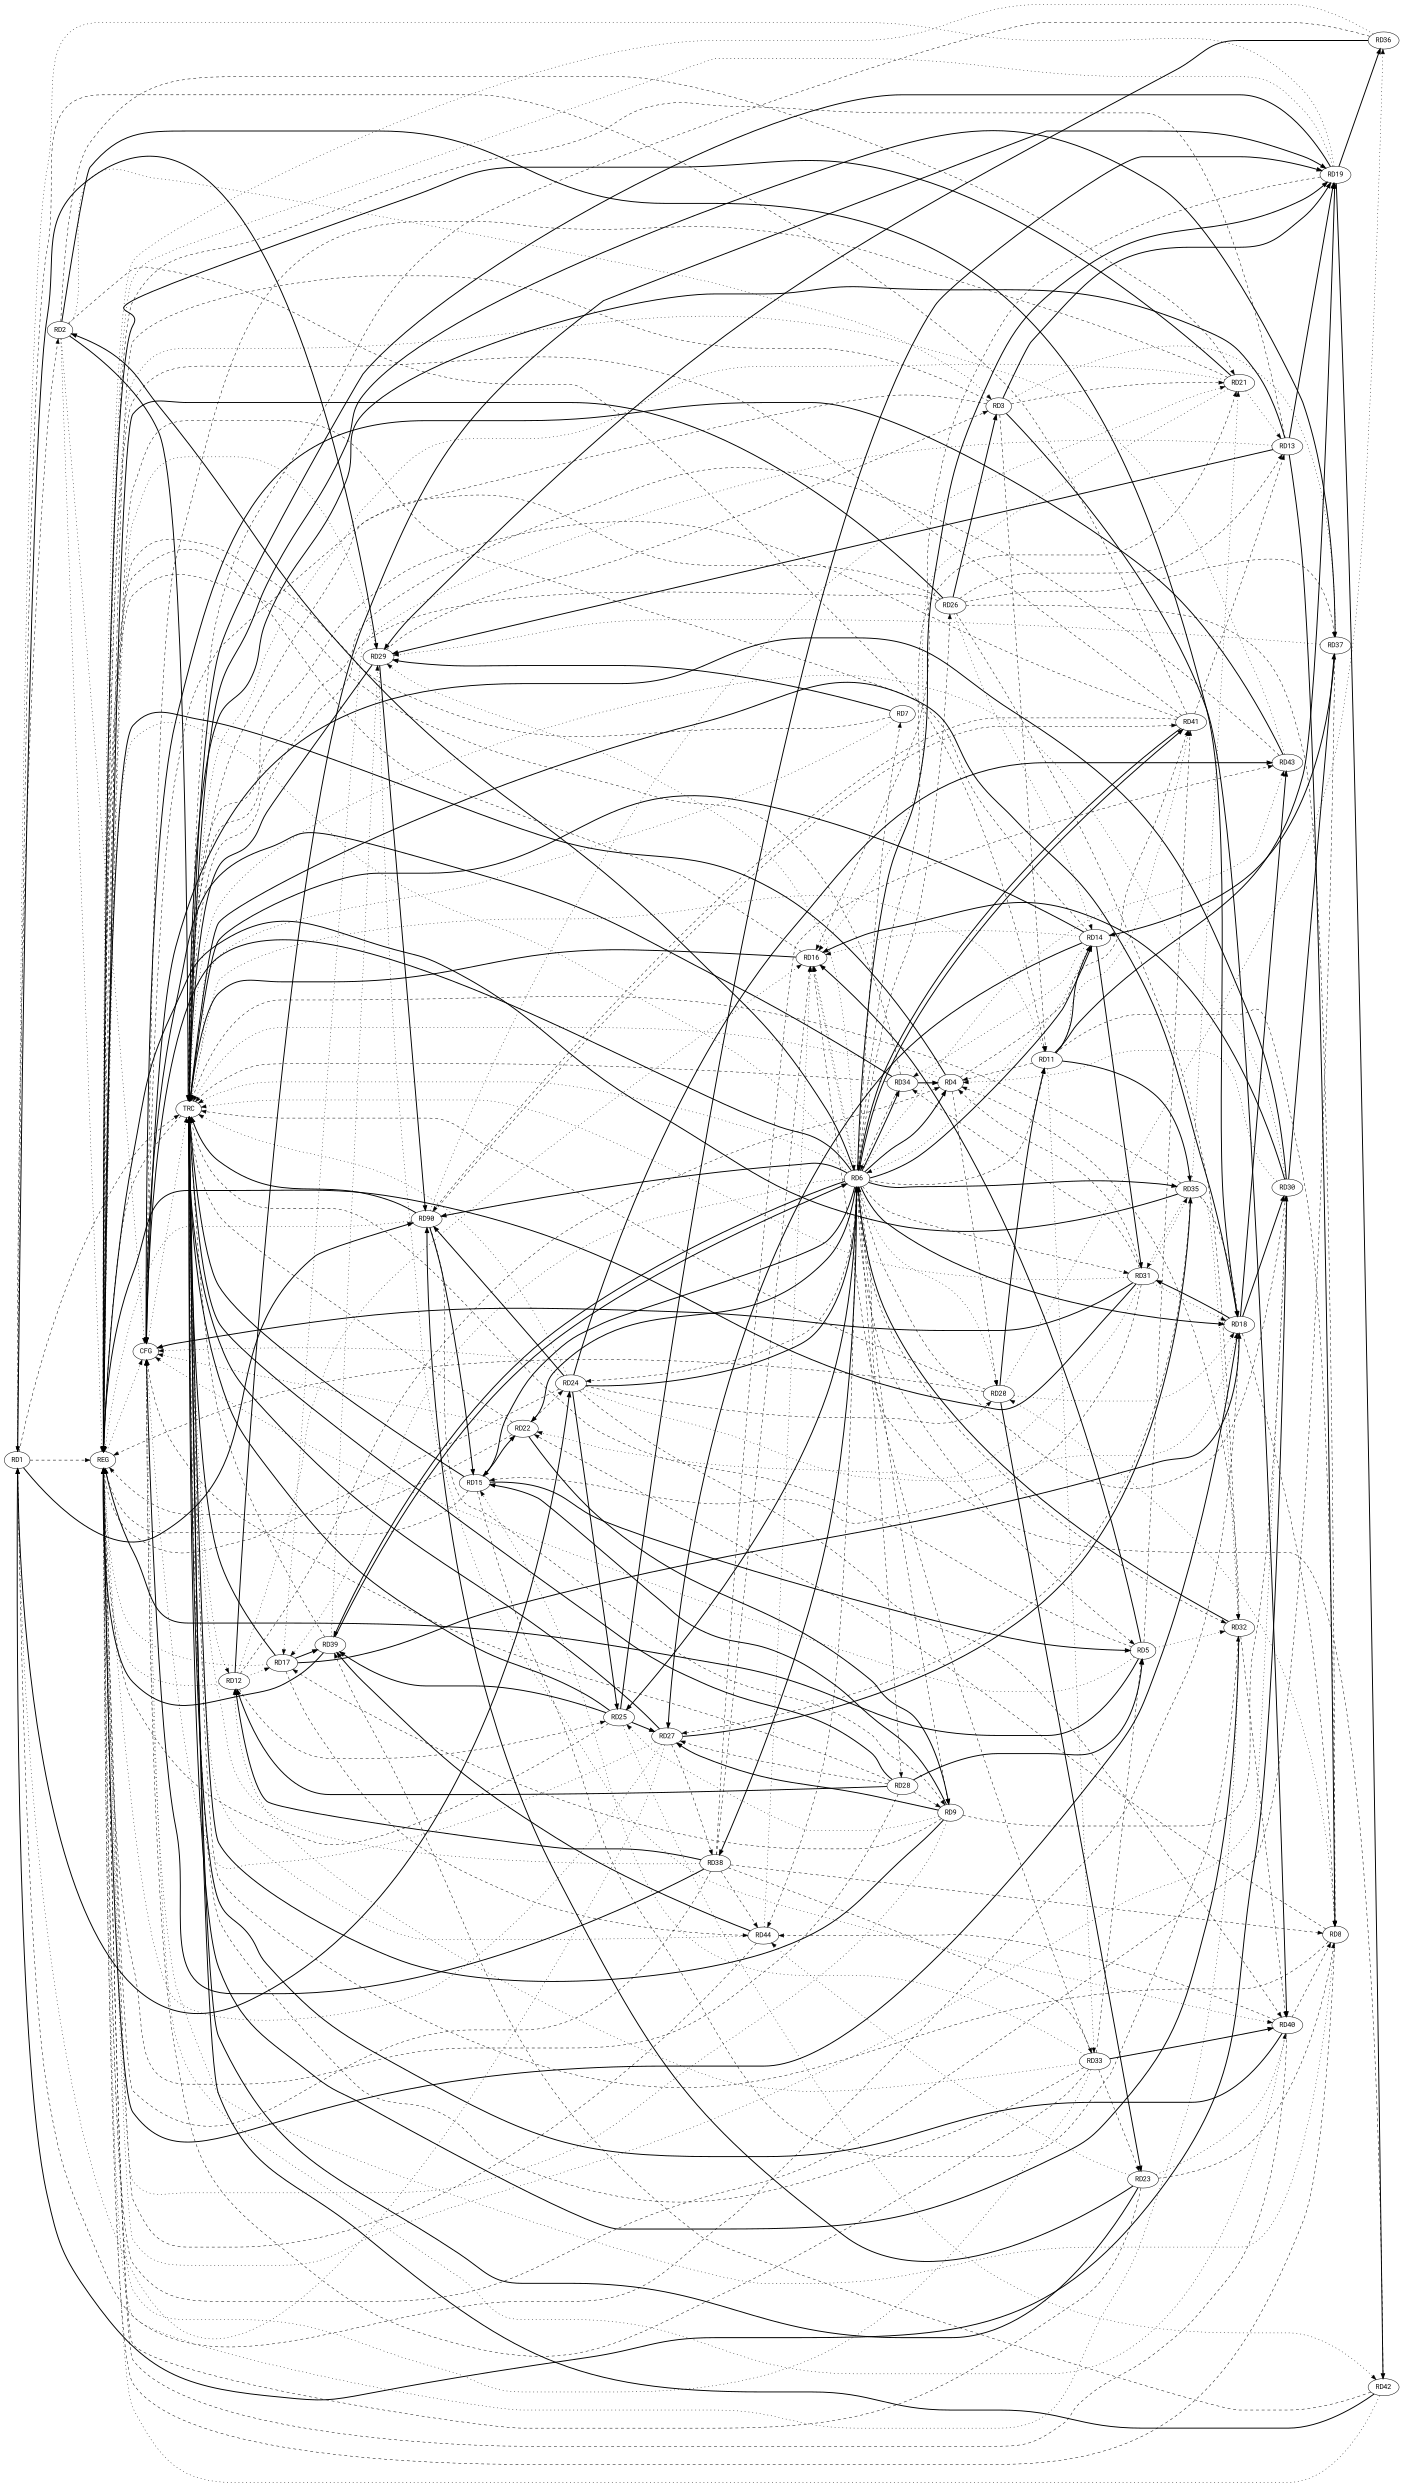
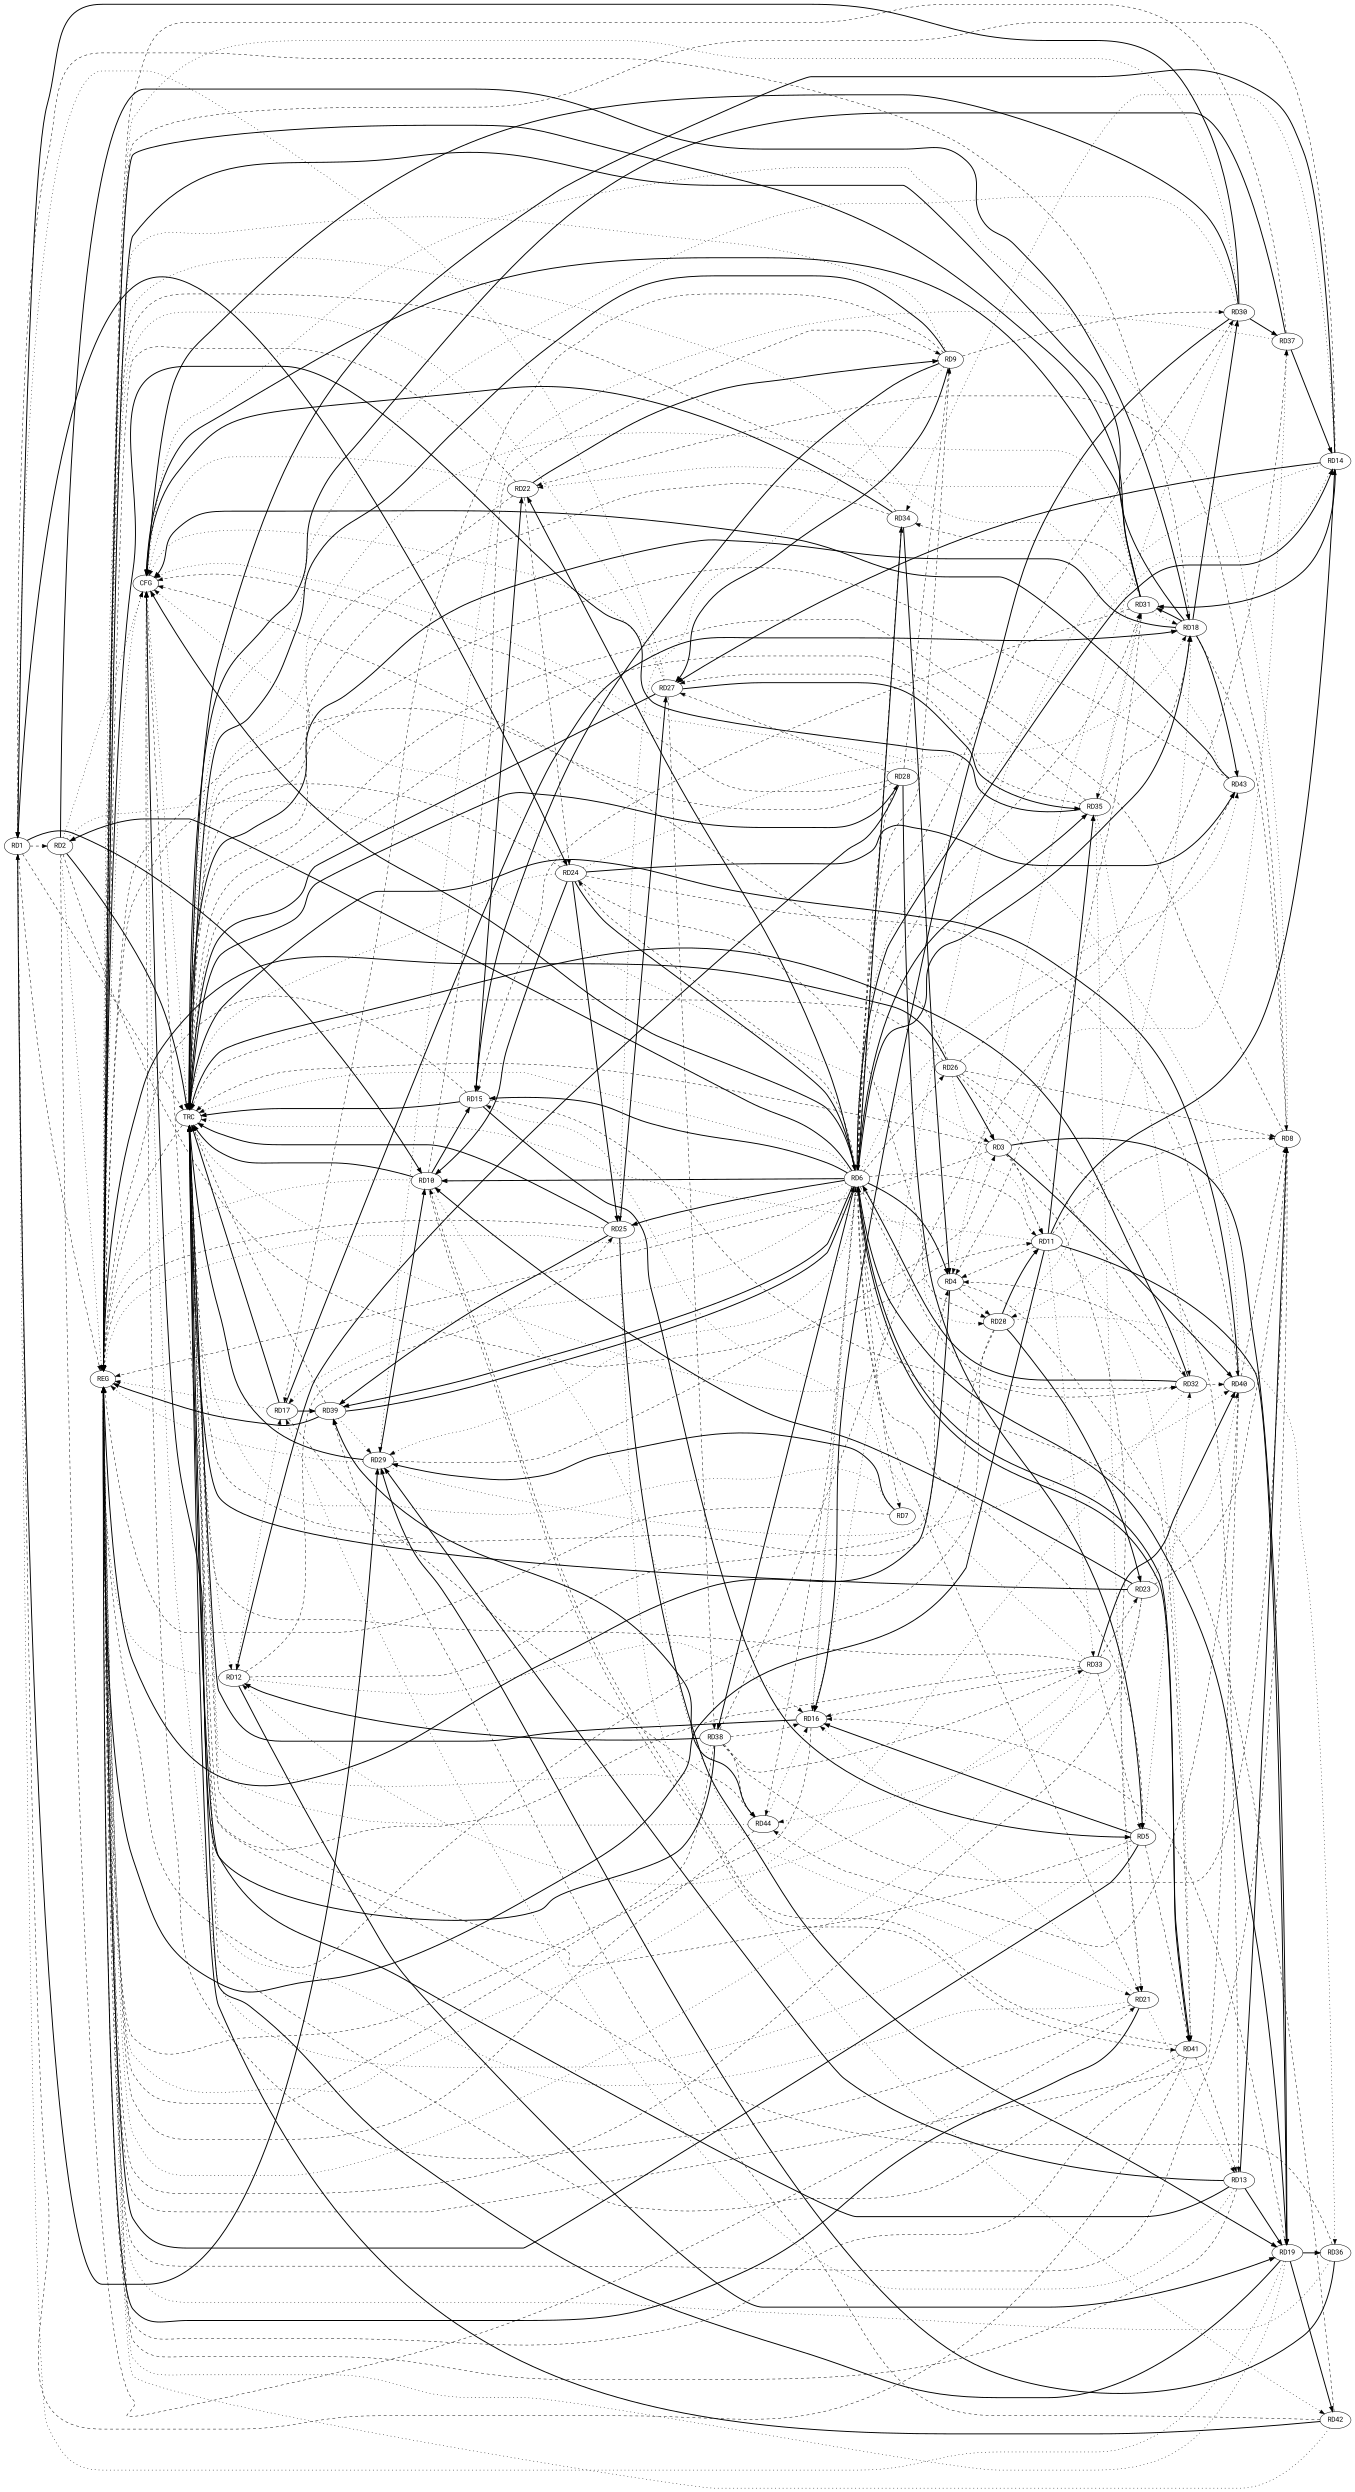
(1020, 761) -> (984, 1161)
(427, 1219) -> (427, 1181)
none -> (503, 1912)
